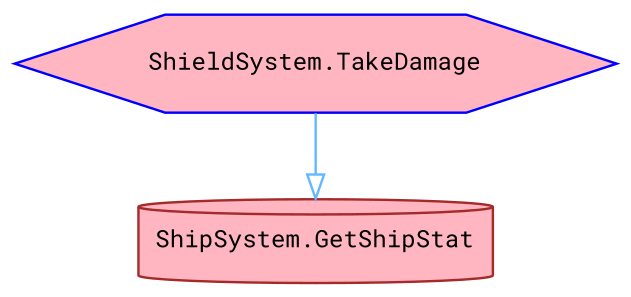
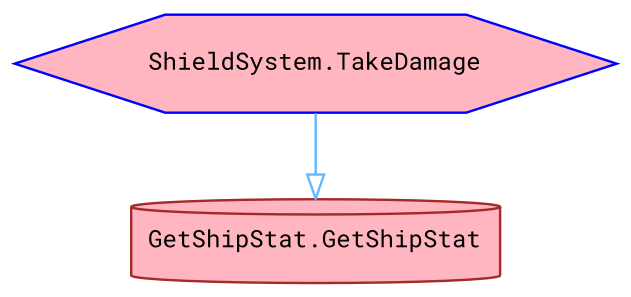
(316, 241) -> (316, 241)
